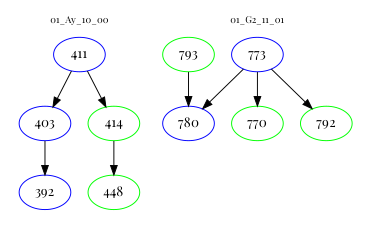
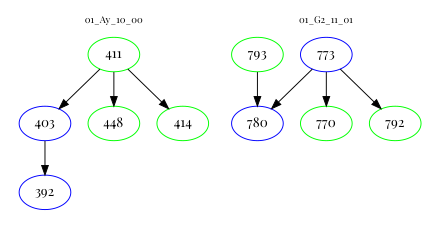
(79, 55) -> (114, 55)
(114, 153) -> (114, 84)
